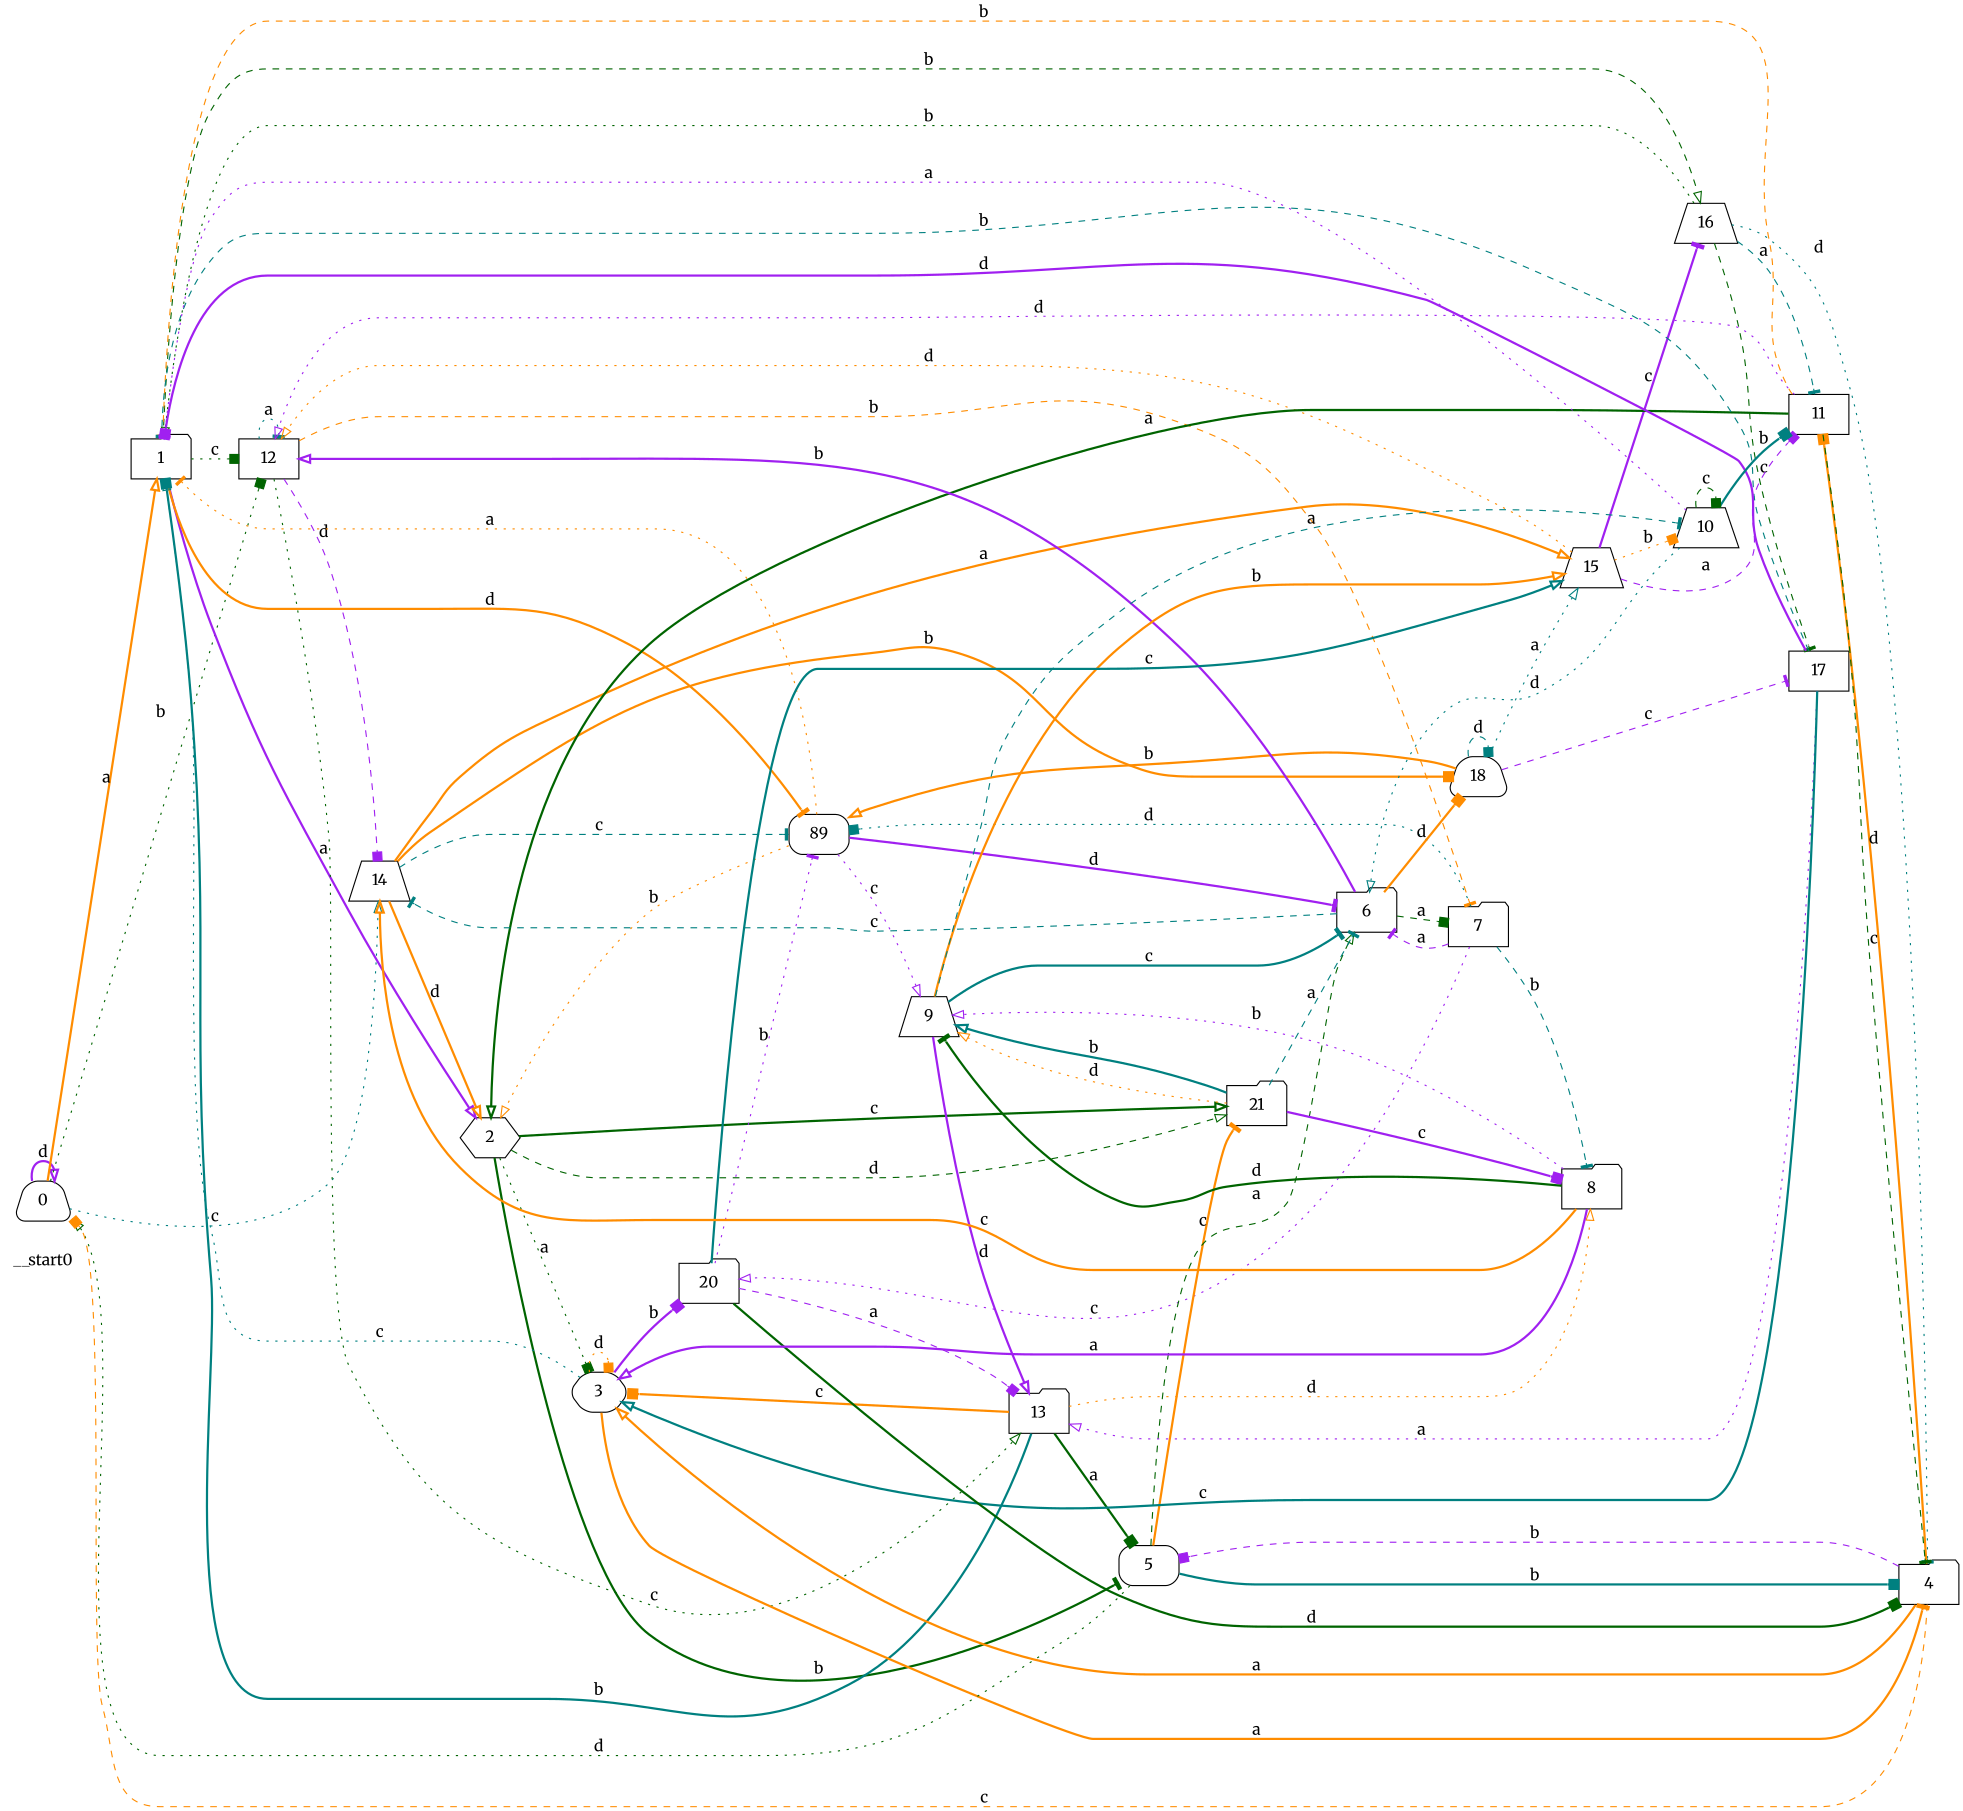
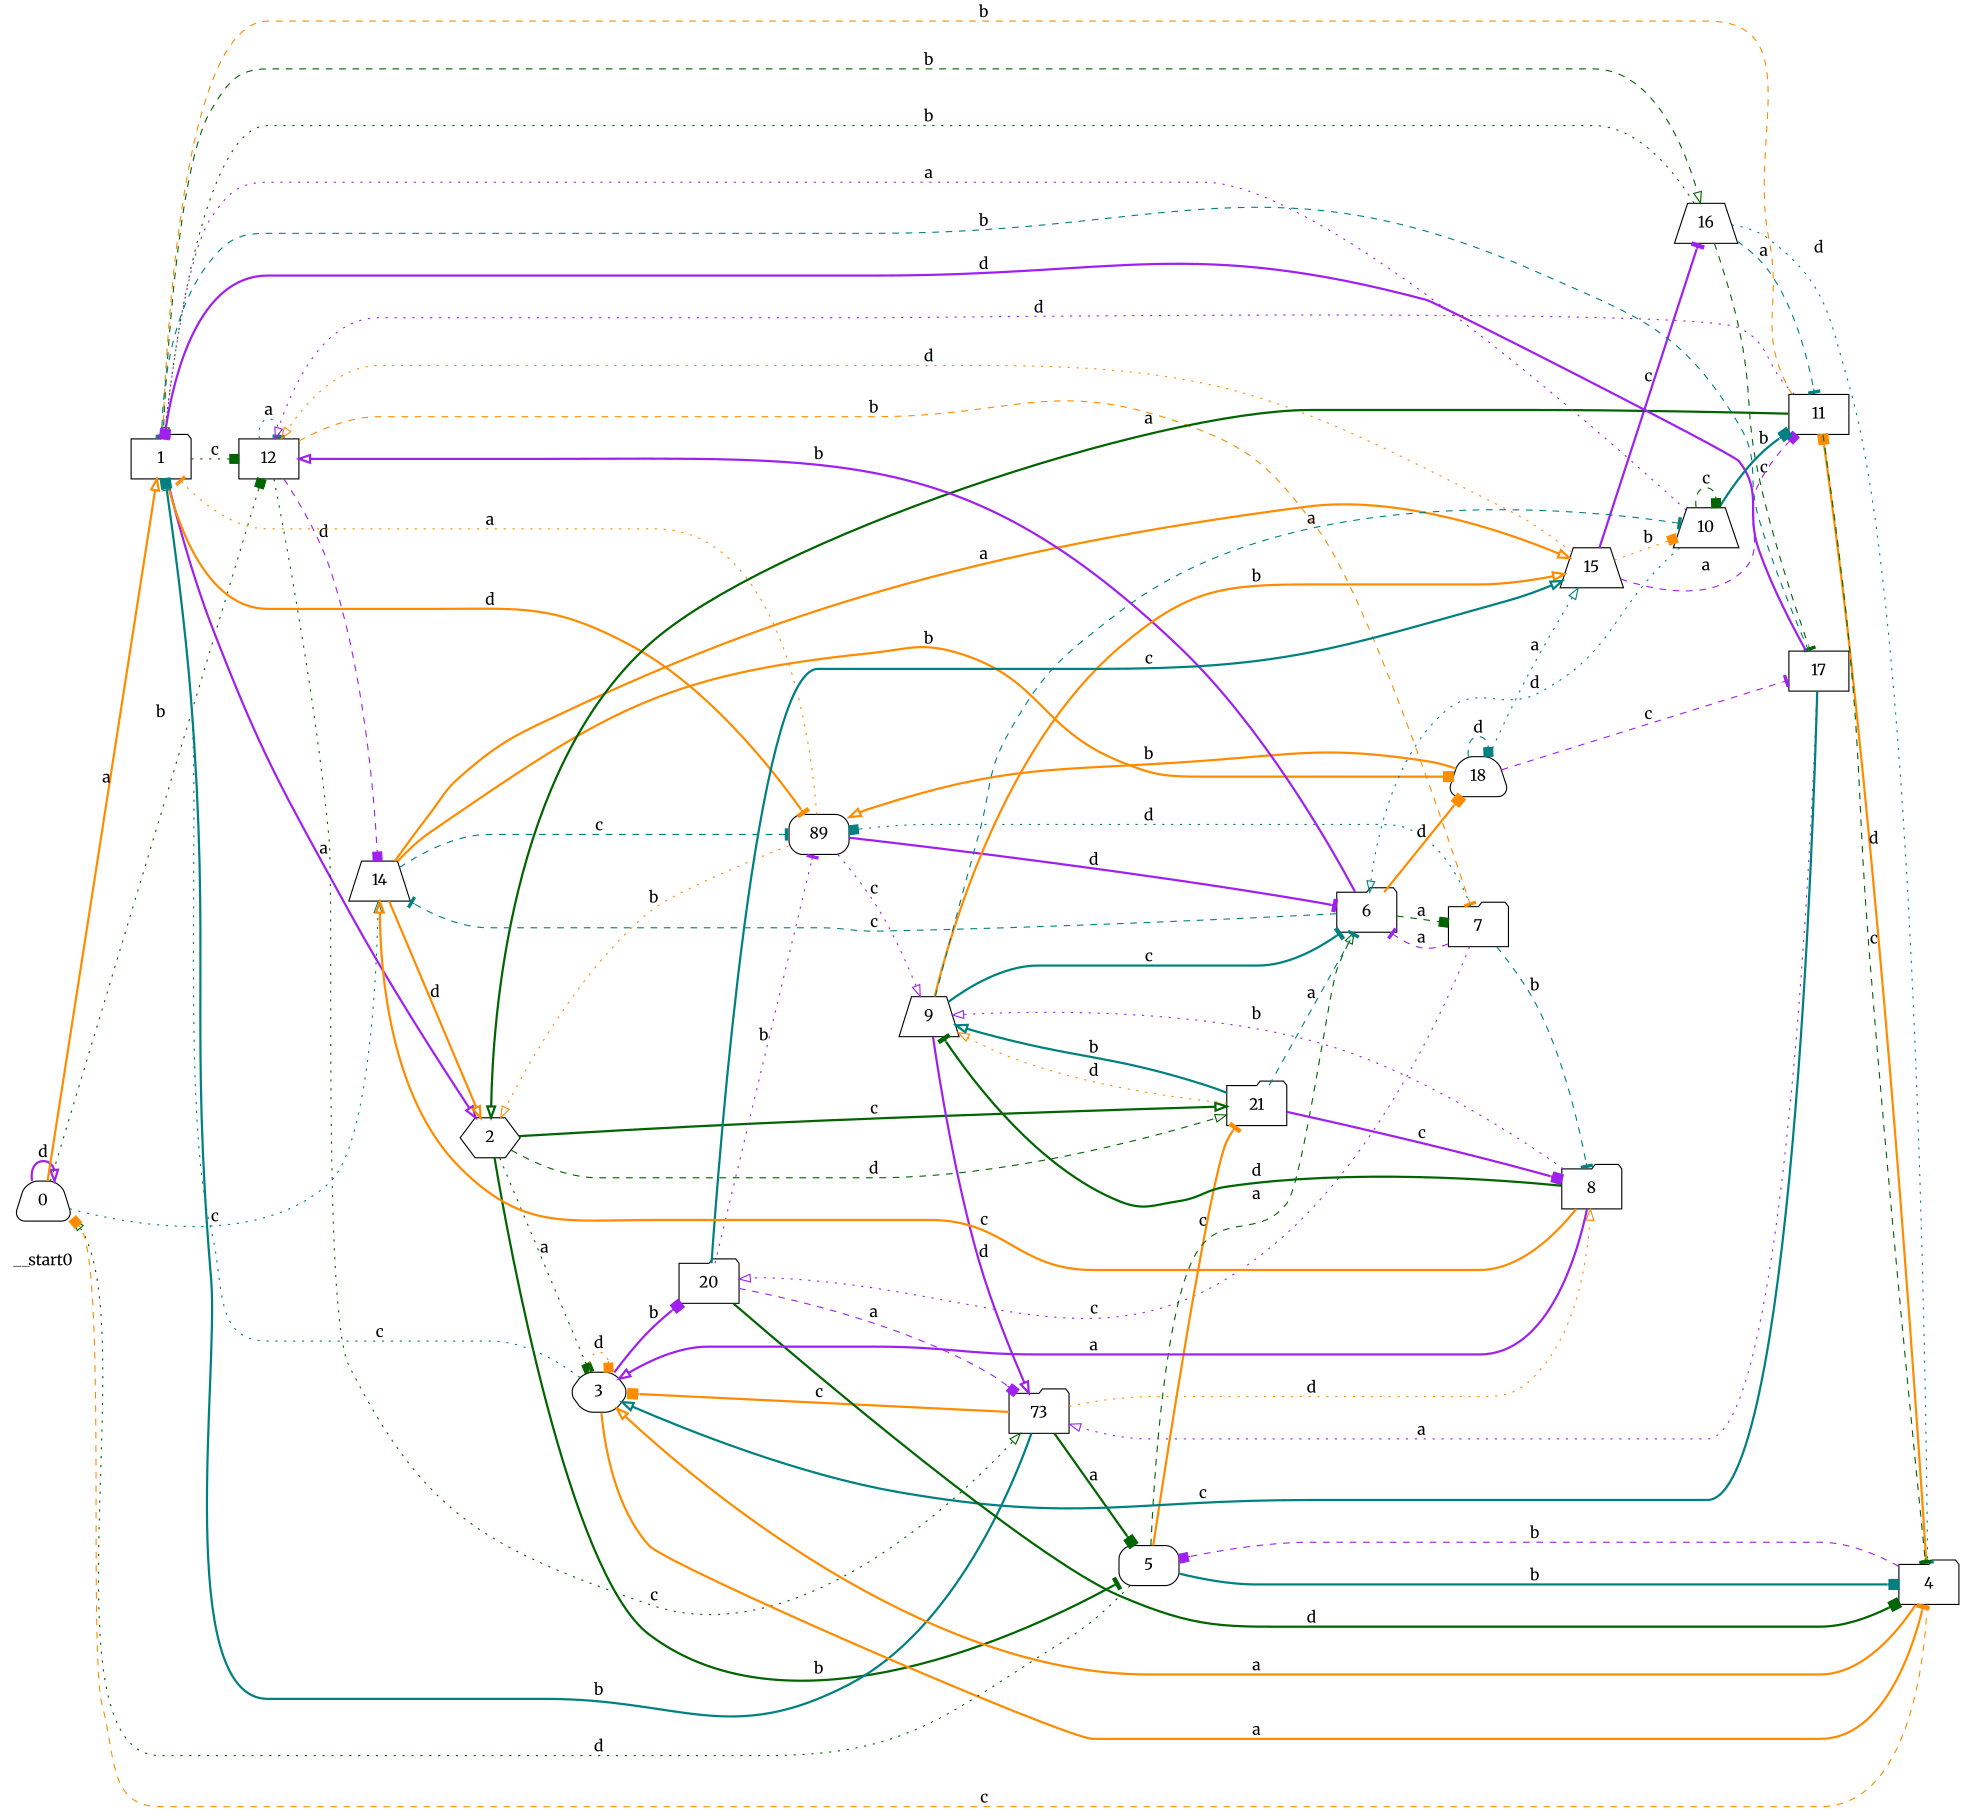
(1039, 1413) -> (1039, 1413)
